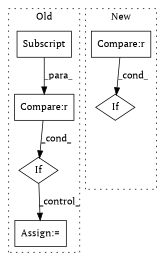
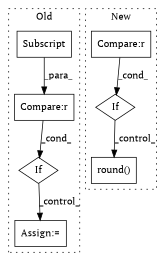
none -> (114, 170)
